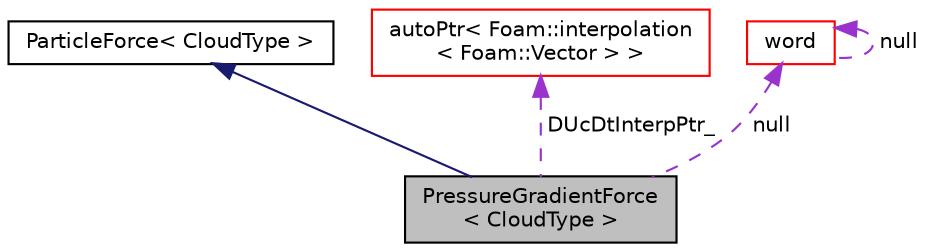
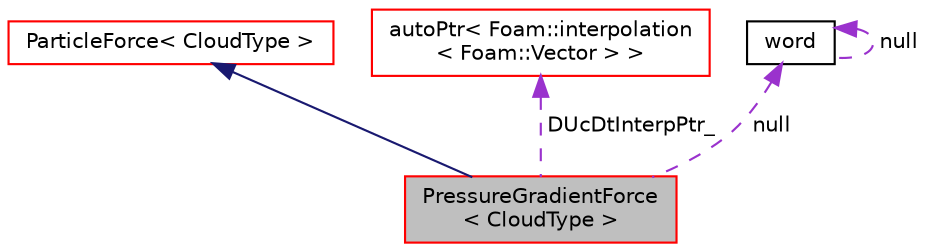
(171, 43) -> (171, 43)
(791, 43) -> (791, 43)
(541, 209) -> (541, 209)
